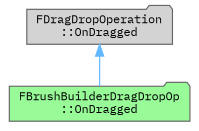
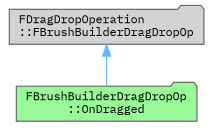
(100, 27) -> (107, 27)
